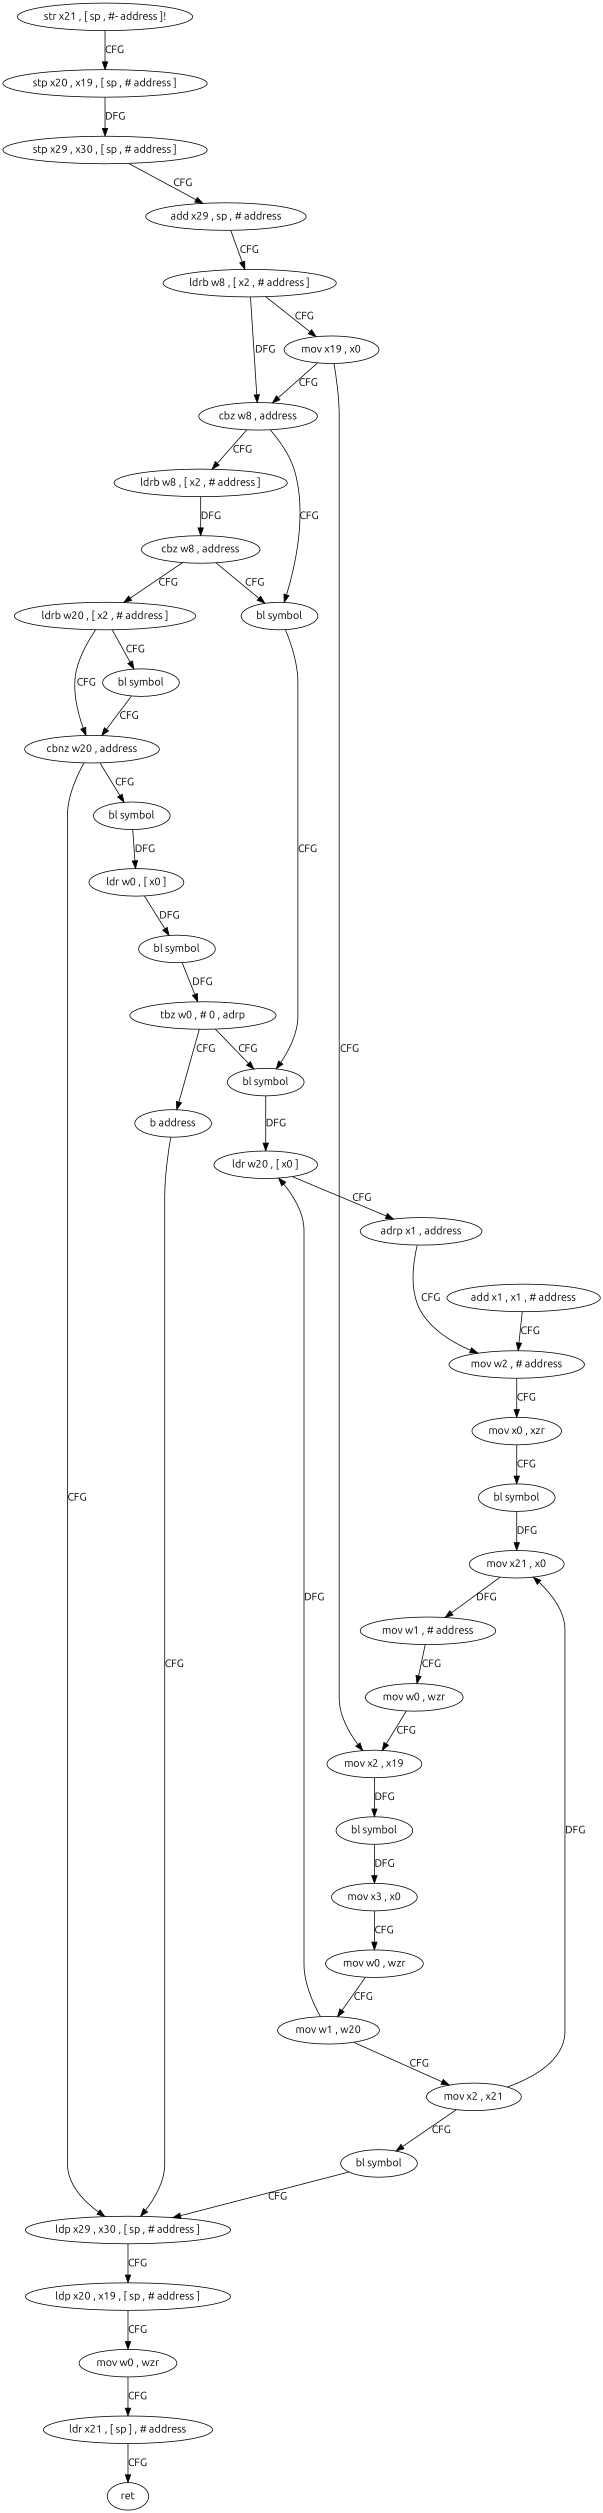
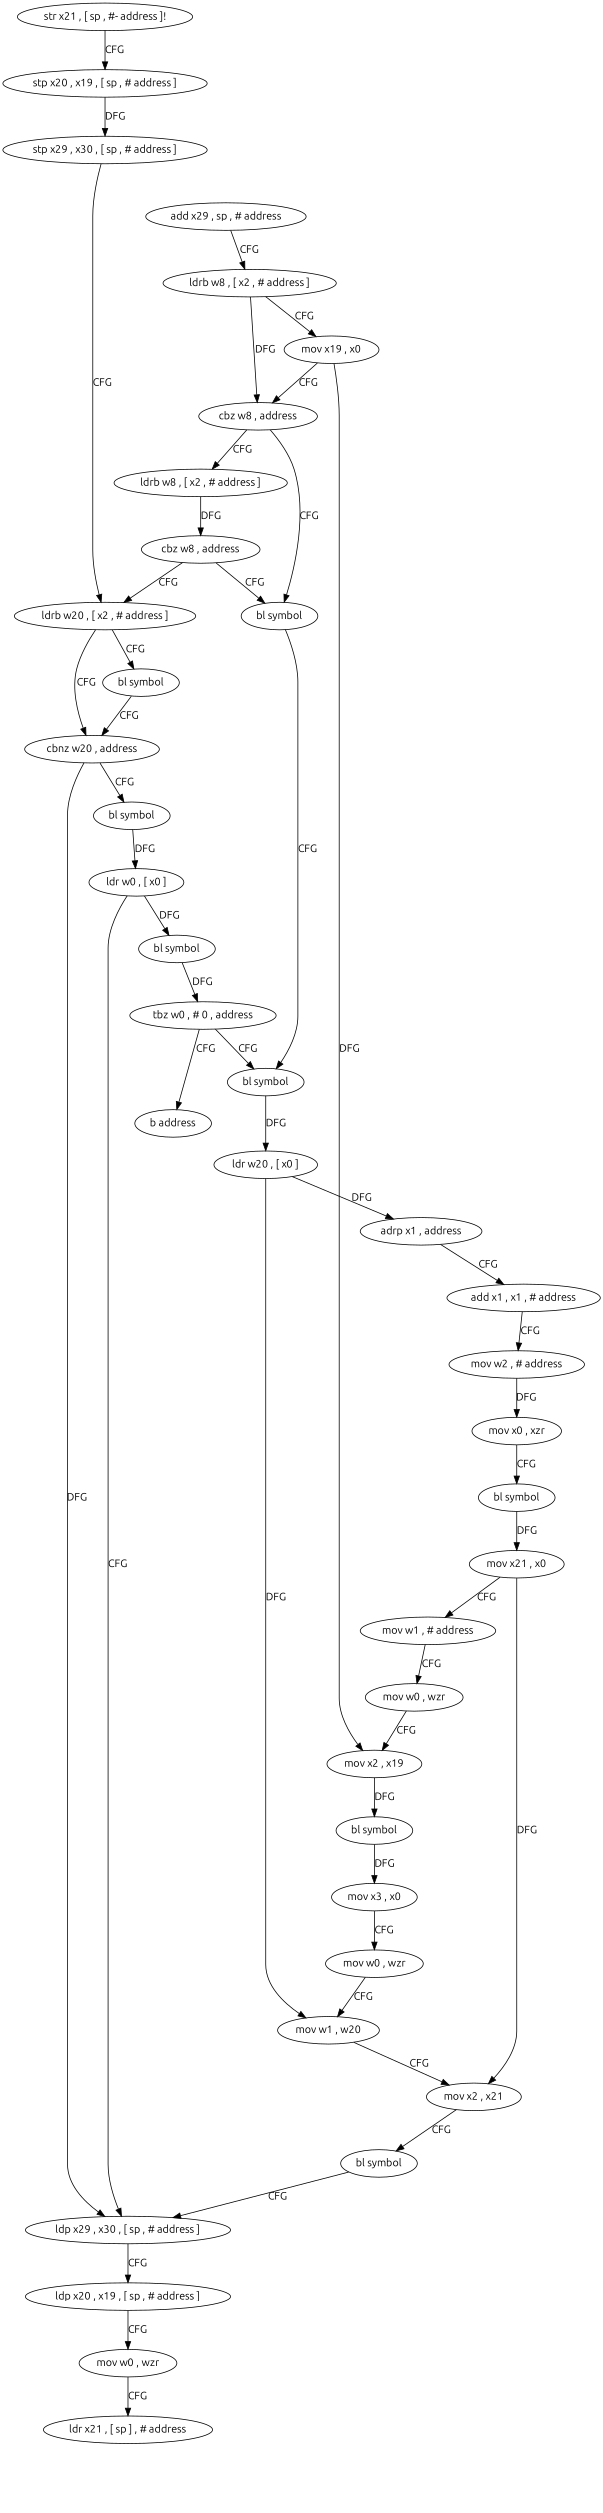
(162, 182) -> (93, 379)
(203, 1016) -> (203, 1016)
(350, 1049) -> (350, 1049)
(362, 1198) -> (362, 1198)
(420, 1310) -> (469, 1262)
(526, 1398) -> (526, 1398)
(77, 1498) -> (77, 1498)
(487, 1598) -> (487, 1598)
(304, 1599) -> (266, 1603)
(165, 1676) -> (108, 1551)
(565, 1846) -> (517, 1831)
(128, 2496) -> none
